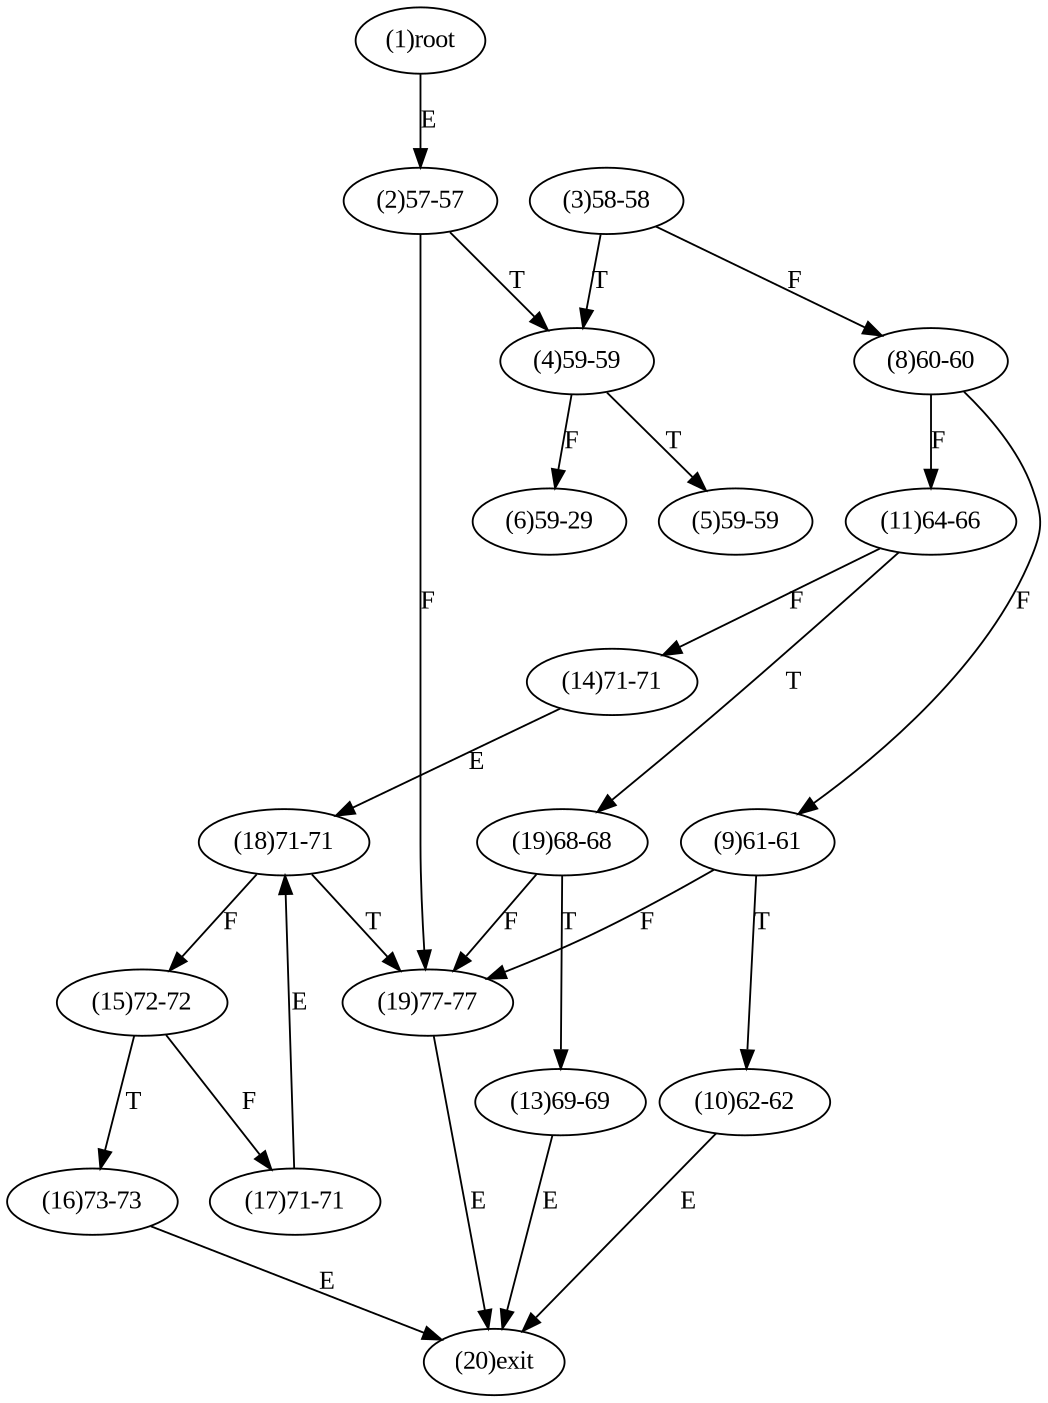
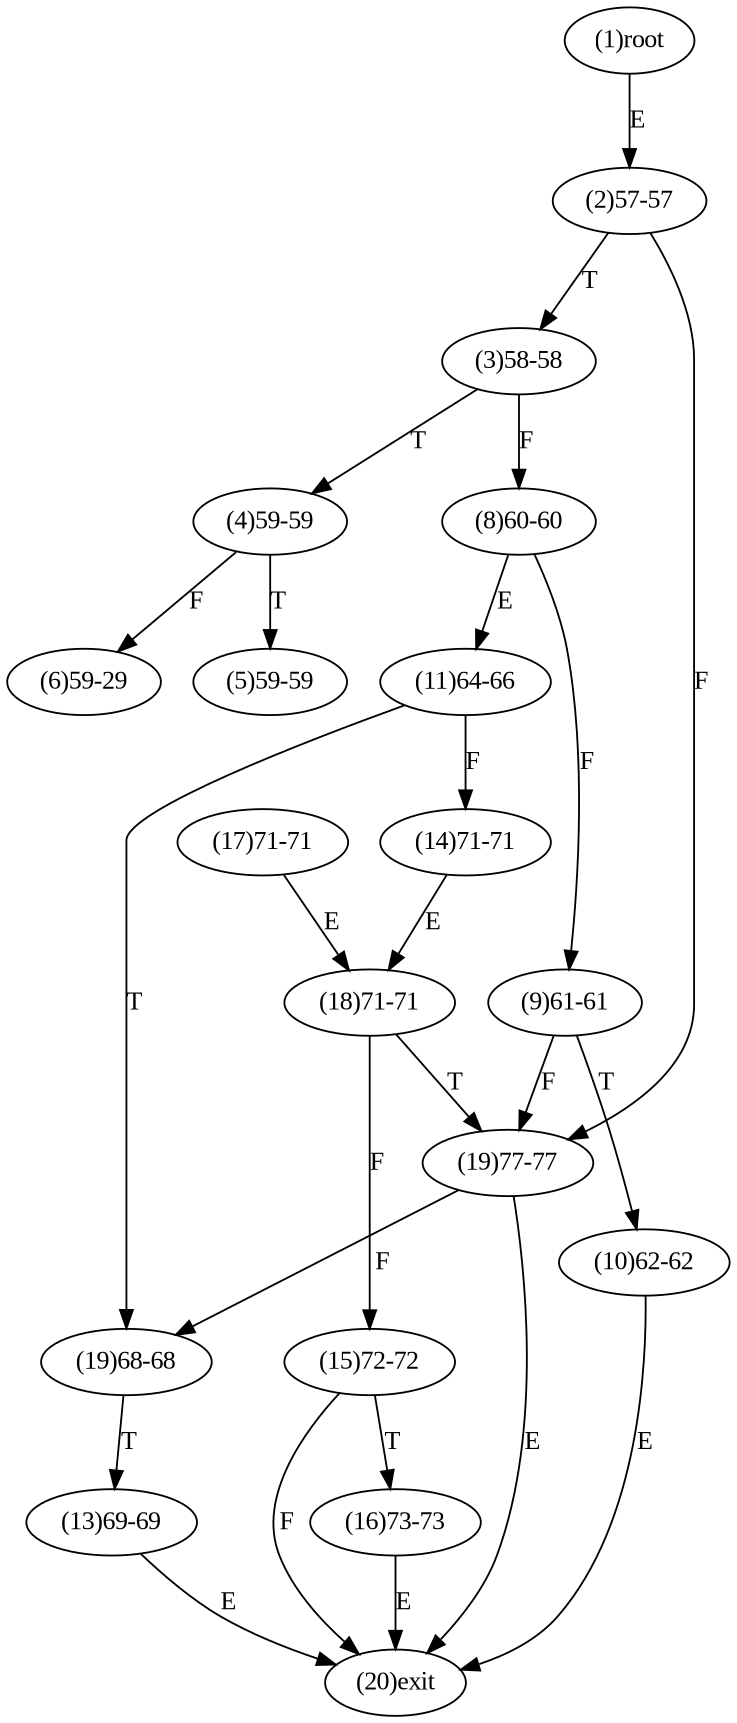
(492, 274) -> (580, 273)
(938, 441) -> (505, 602)
(501, 915) -> (325, 1258)
(213, 1095) -> (274, 1520)
